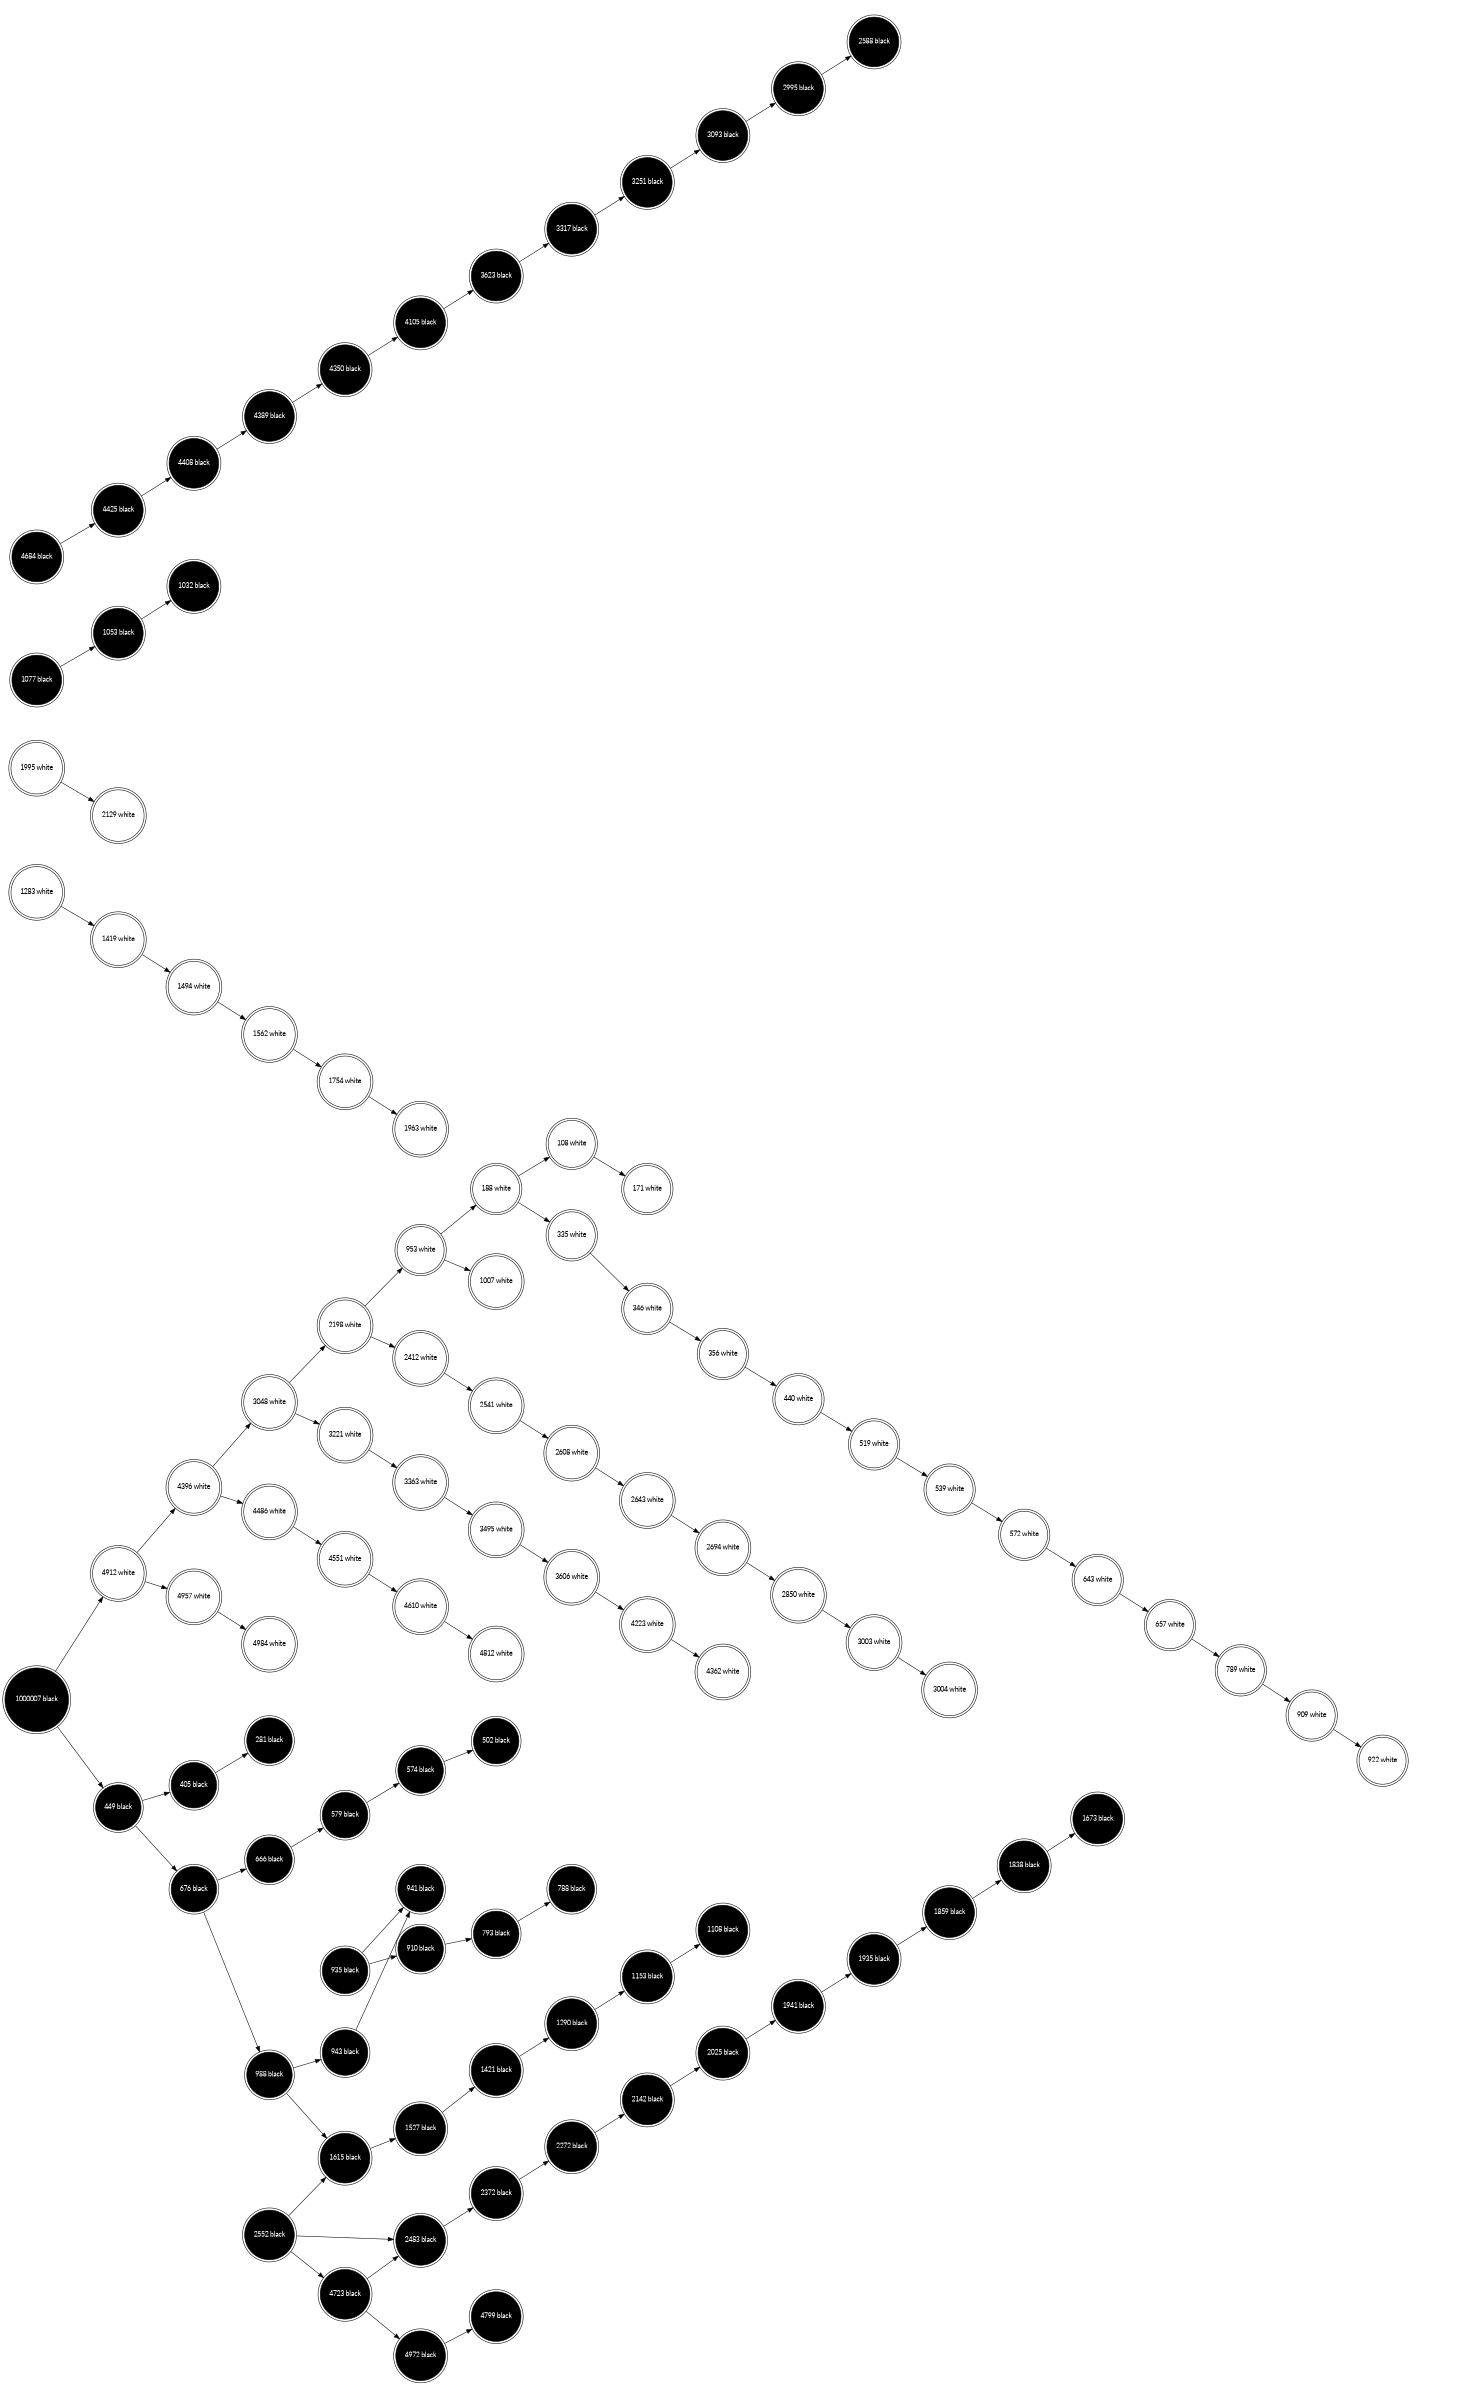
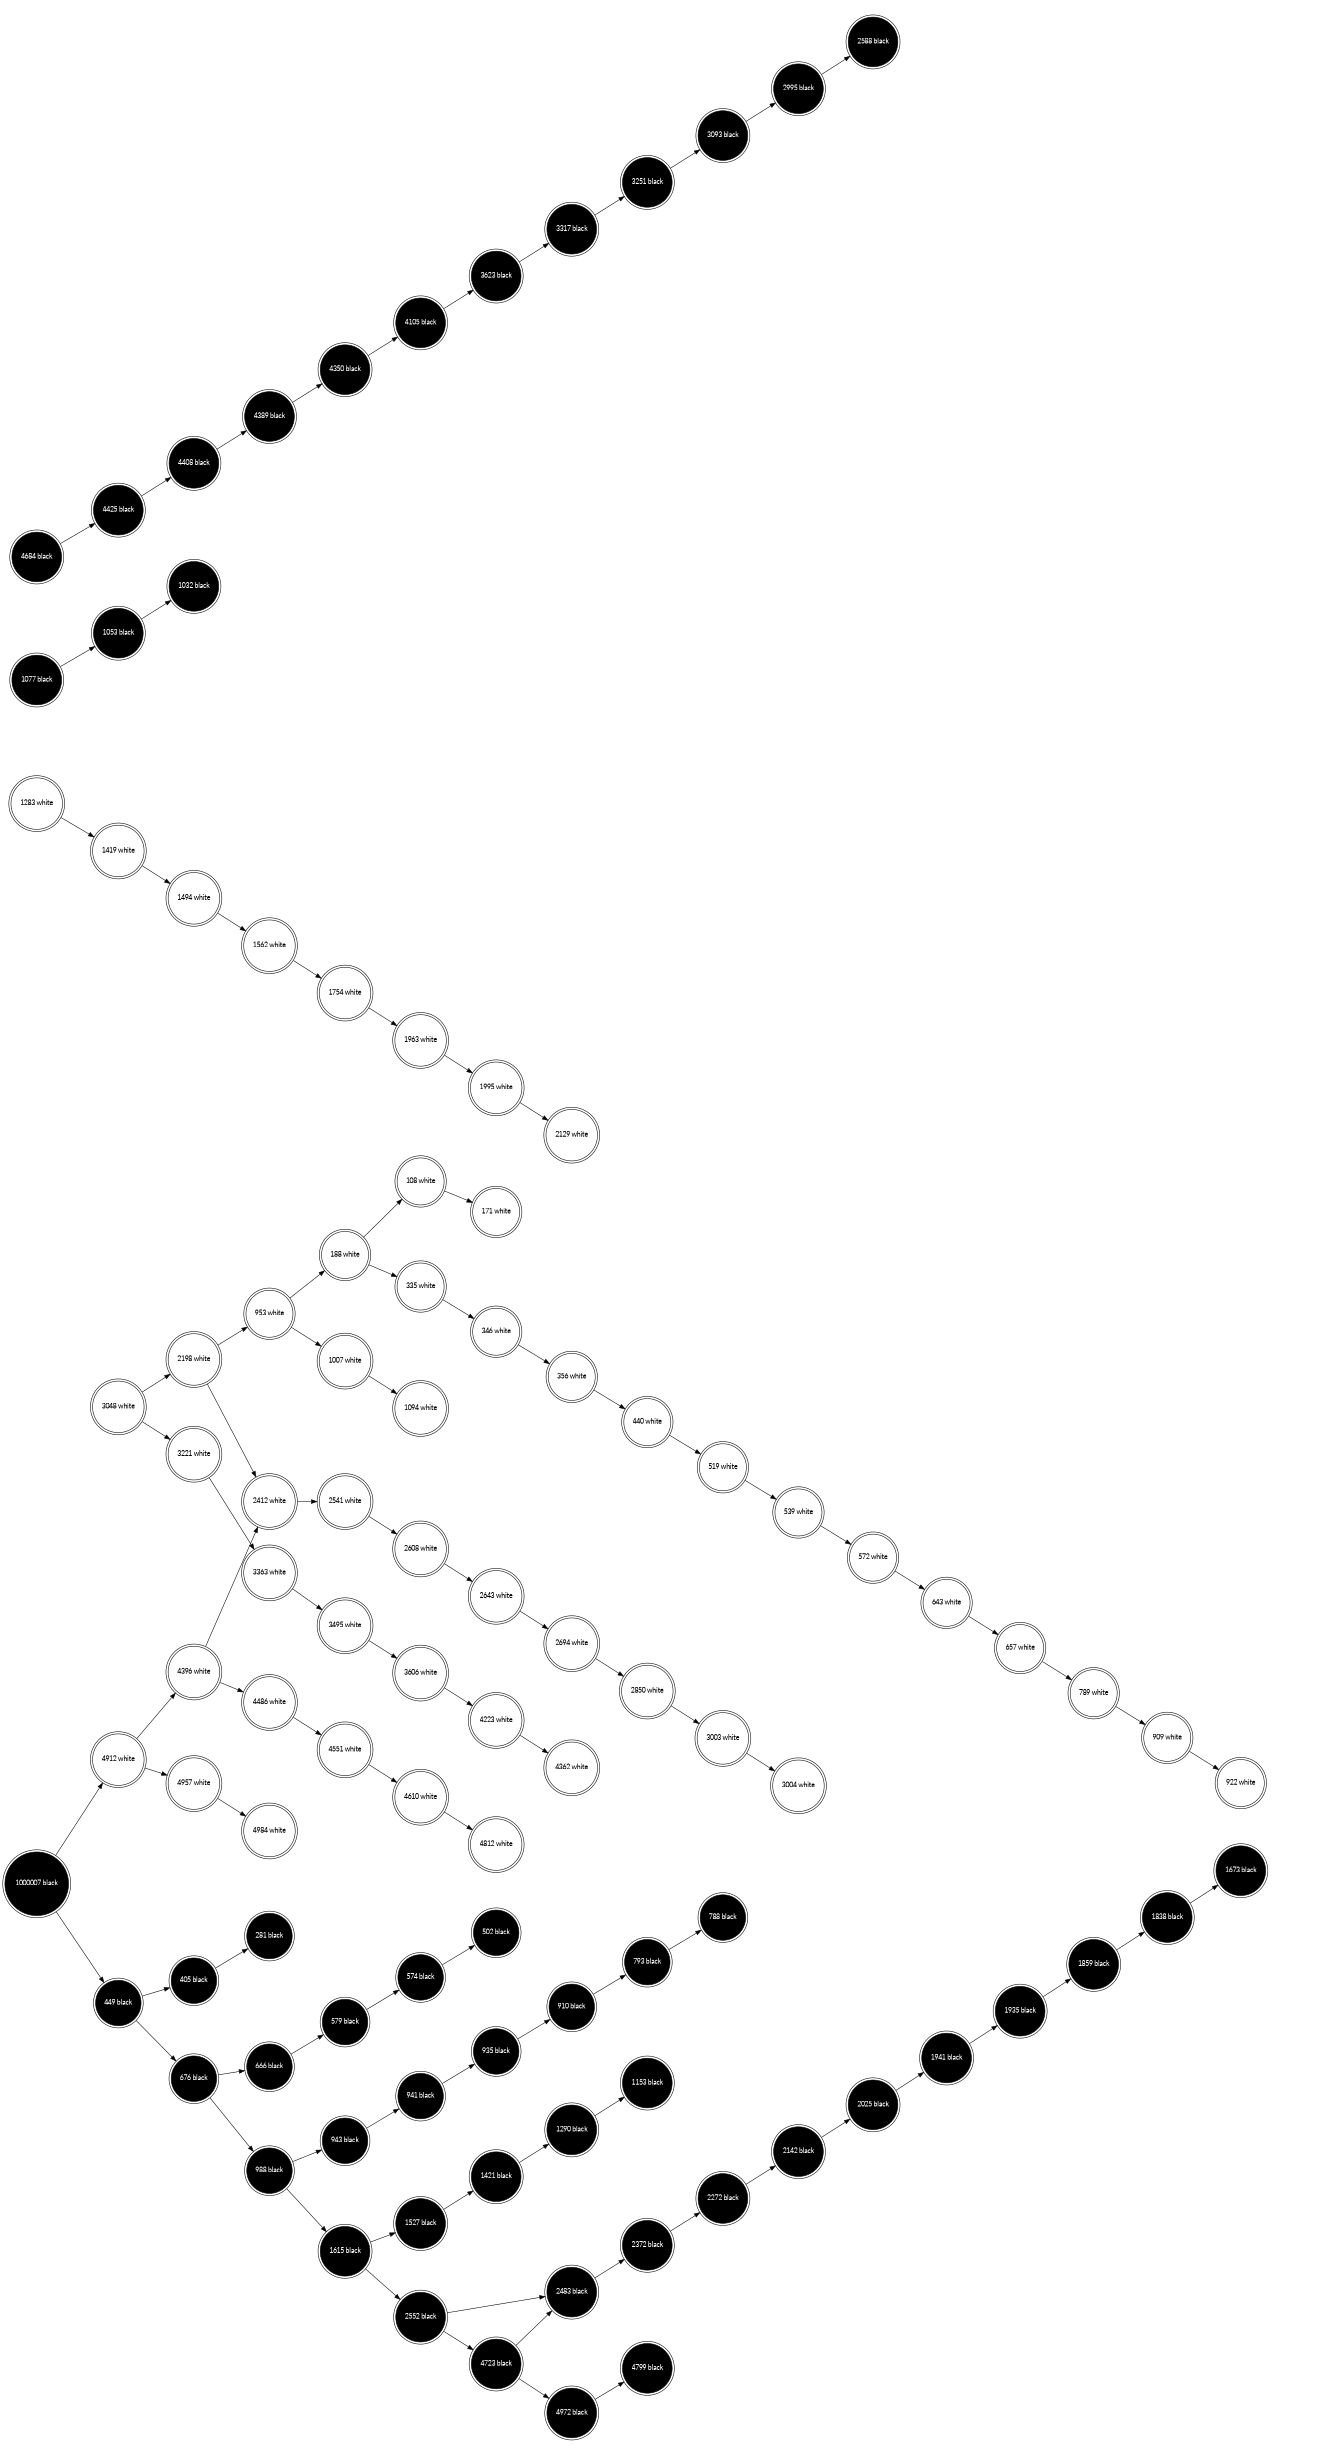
none -> (456, 1063)
none -> (421, 1408)
(230, 1447) -> (231, 1589)
(723, 1930) -> none
(381, 1932) -> (456, 2075)
(305, 2199) -> (381, 2282)
